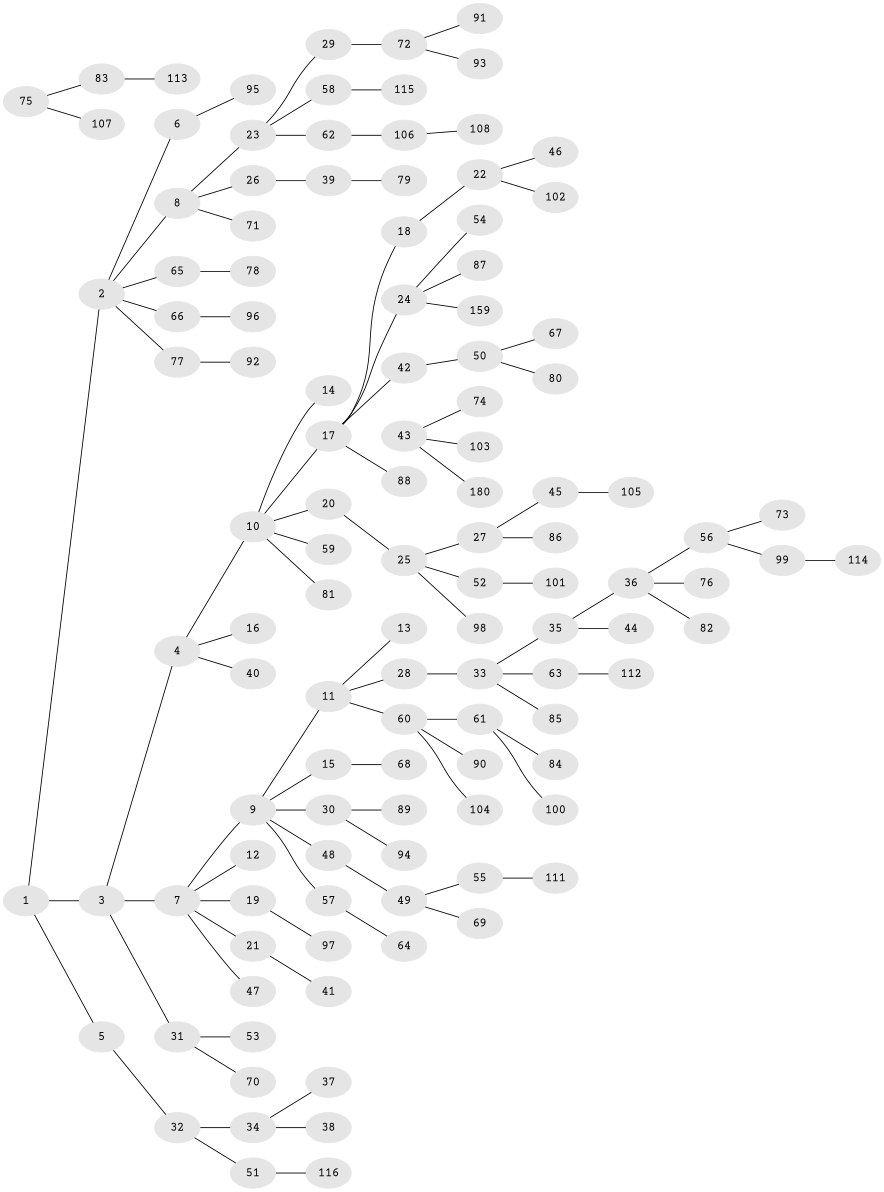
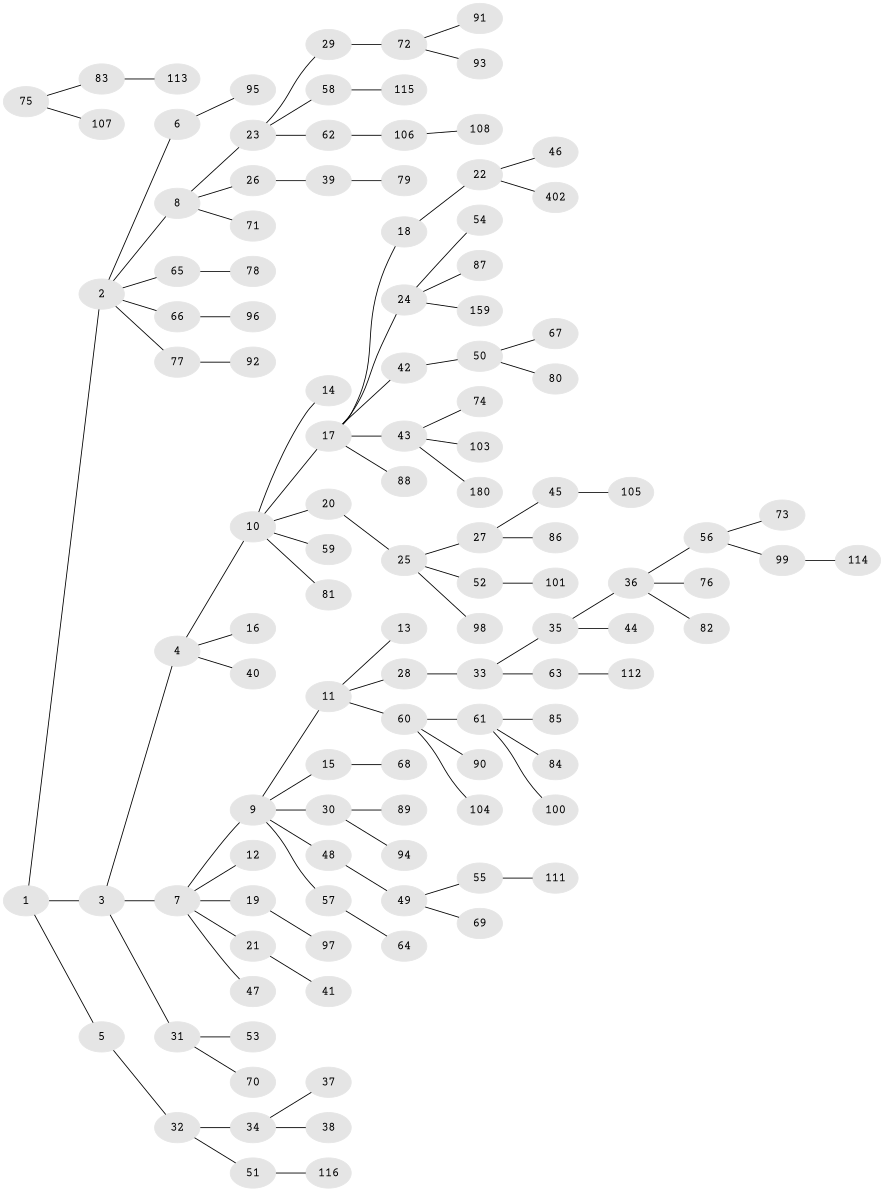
(555, 197) -> (555, 197)
none -> (366, 436)
(518, 697) -> (518, 719)
